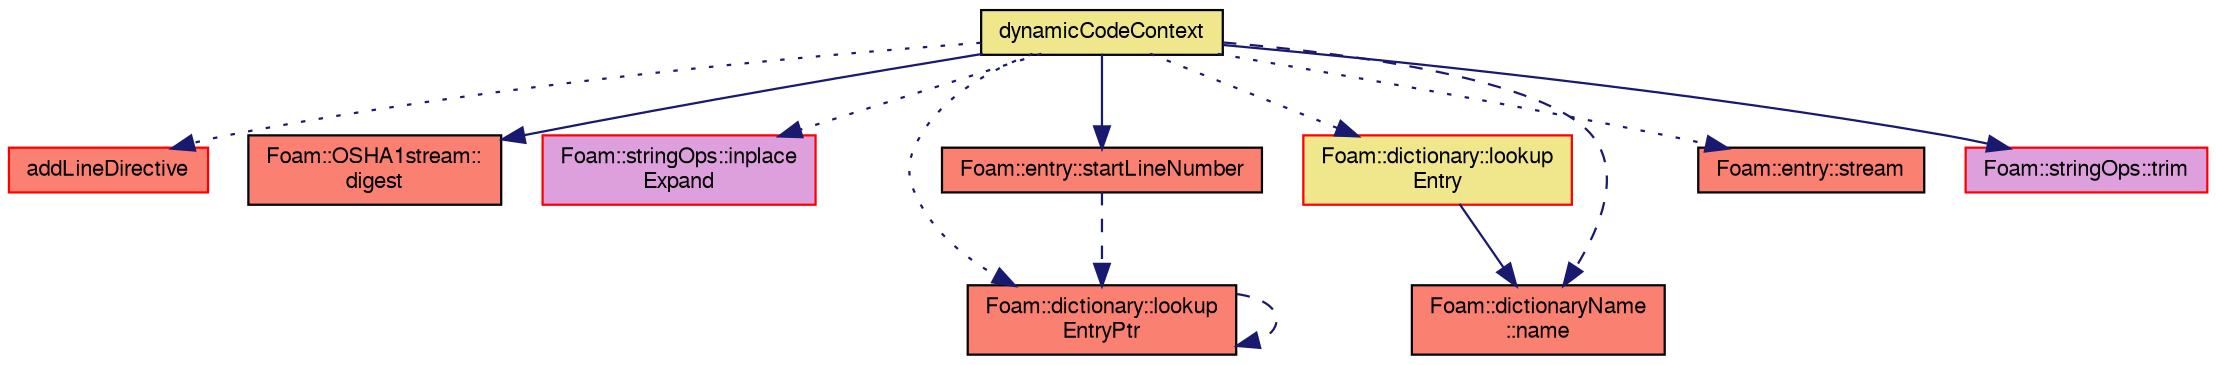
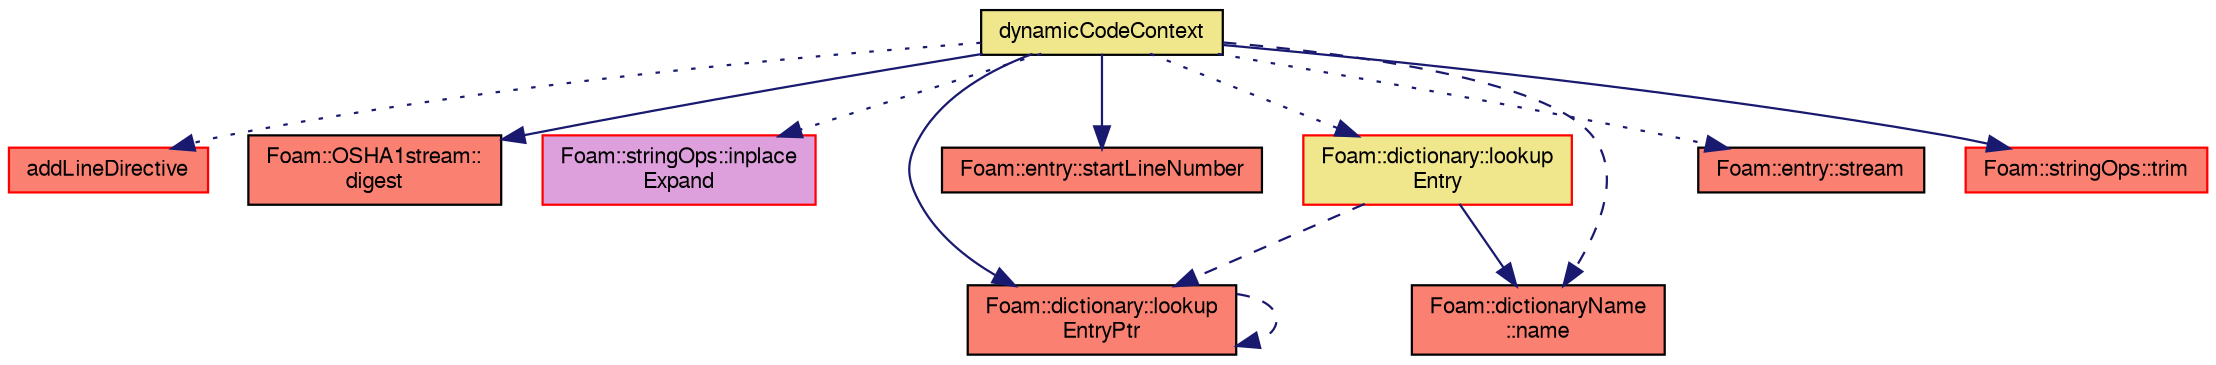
(913, 152) -> (913, 152)
(2086, 170) -> (2086, 170)
(1102, 228) -> (1280, 241)
